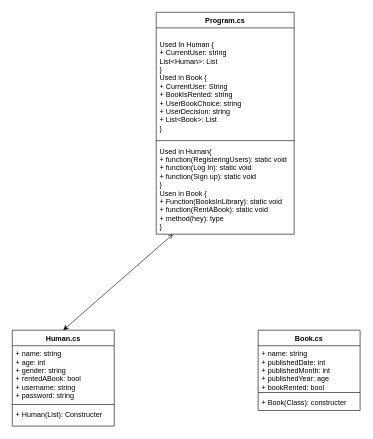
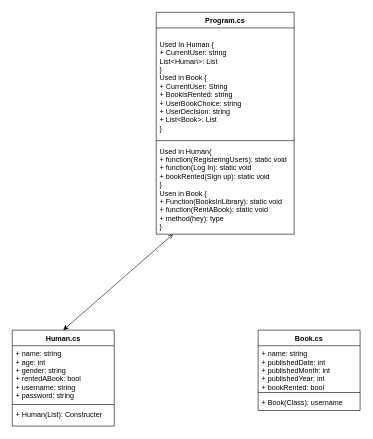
(185, 151) -> (185, 151)
(286, 354) -> (286, 354)
(310, 403) -> (304, 403)
